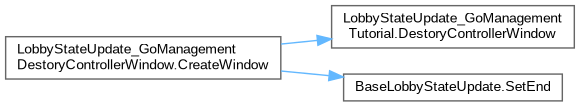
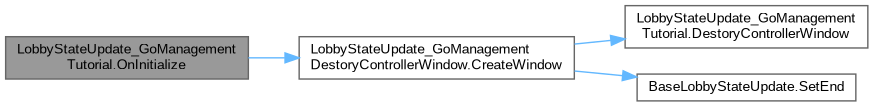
none -> (127, 58)
